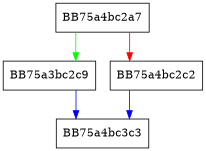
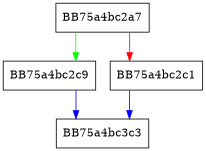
(49, 76) -> (49, 76)
(156, 76) -> (156, 76)
